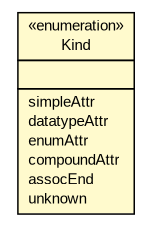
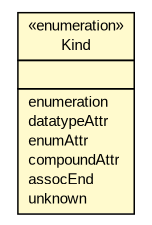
(62, 102) -> (69, 102)
